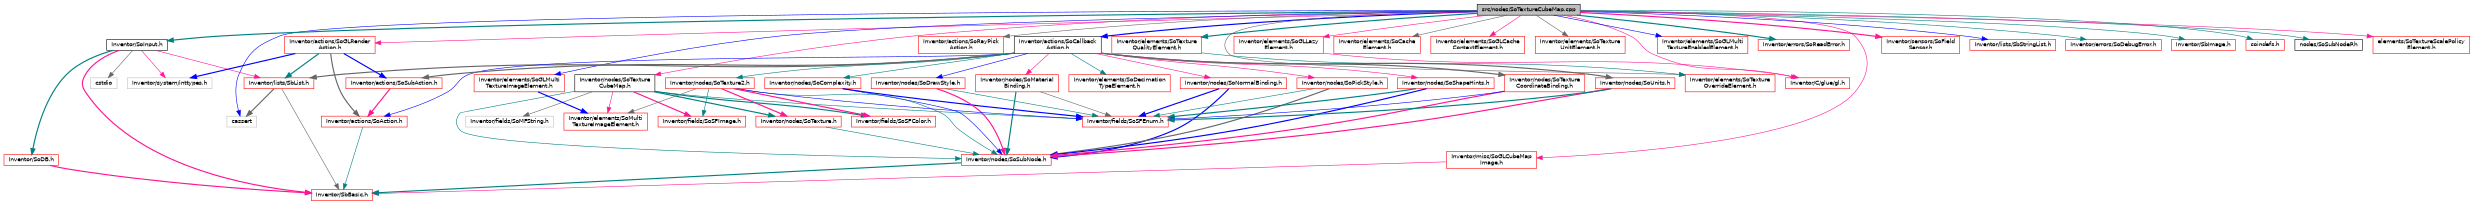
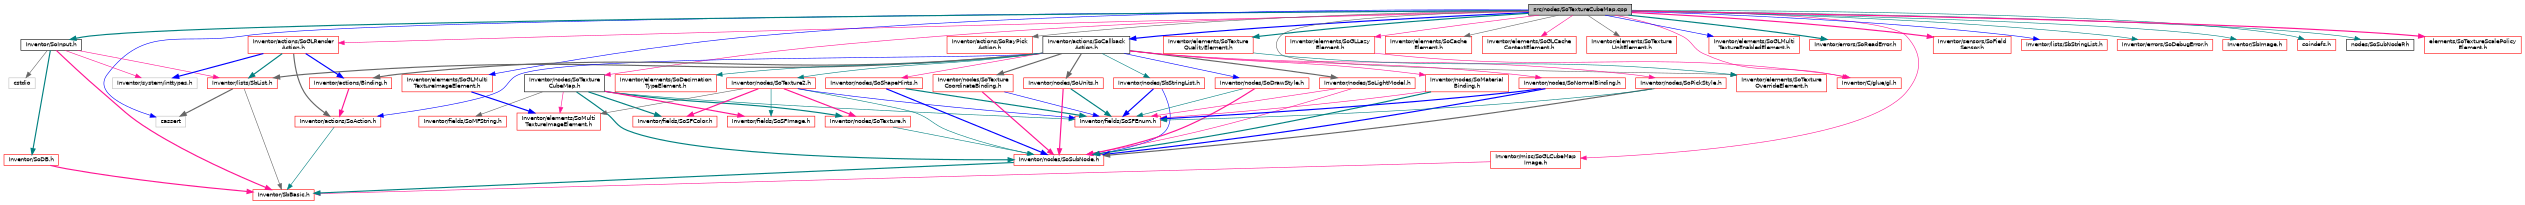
(1974, 19) -> (2025, 19)
(394, 83) -> (350, 83)
(813, 83) -> (1159, 83)
none -> (1367, 83)
(1073, 103) -> (1309, 105)
(510, 122) -> (463, 122)
(639, 149) -> (785, 154)
